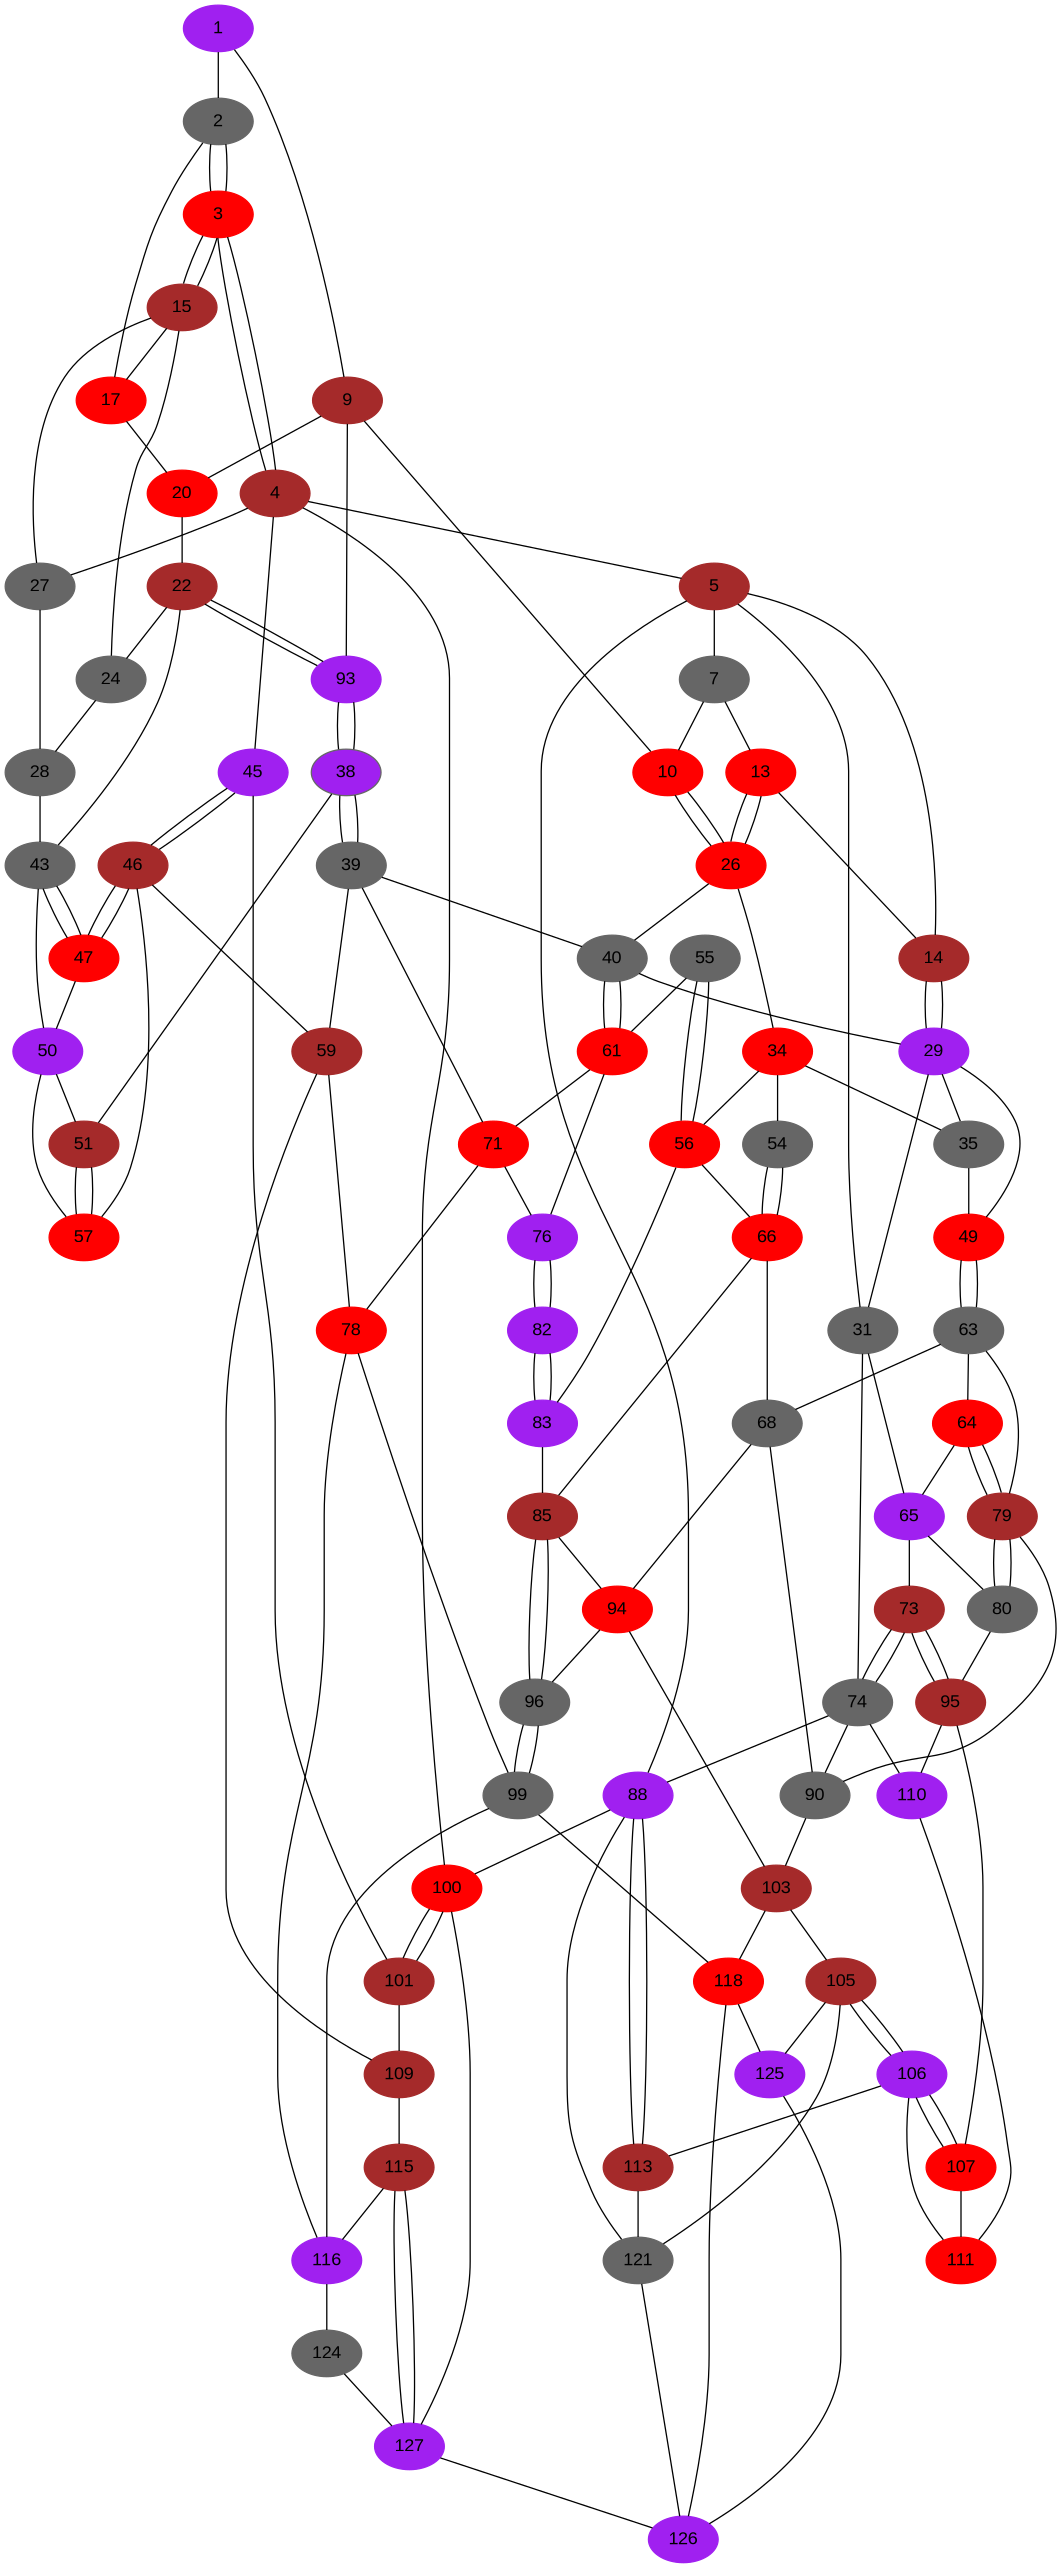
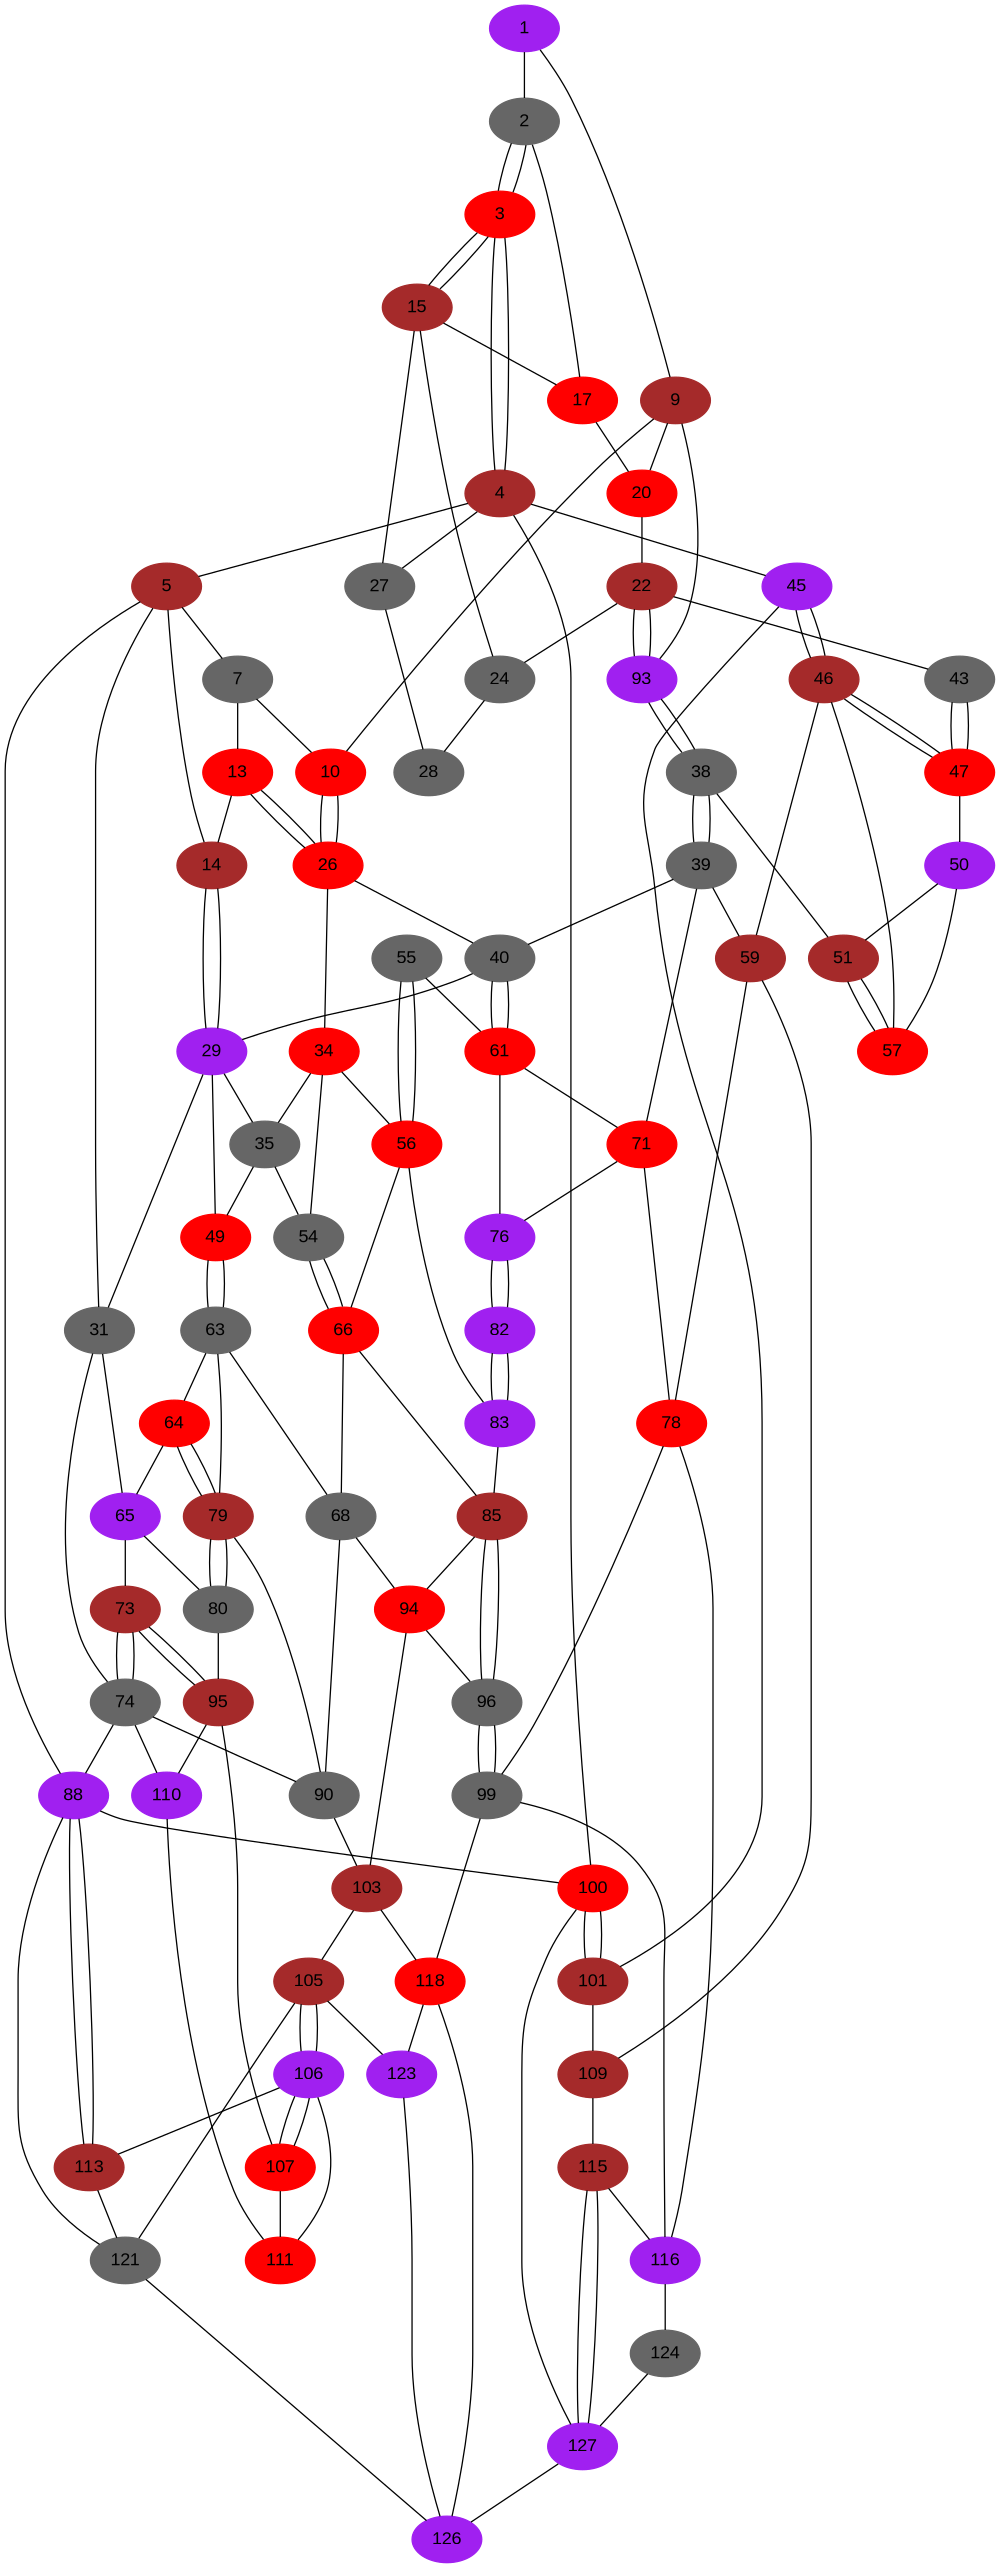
(346, 772) -> (701, 772)
(40, 819) -> none
(36, 959) -> none
none -> (287, 1191)
(770, 2074) -> (402, 2074)
